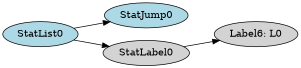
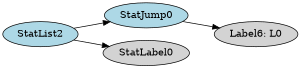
(40, 34) -> (40, 34)
(198, 44) -> (198, 24)
